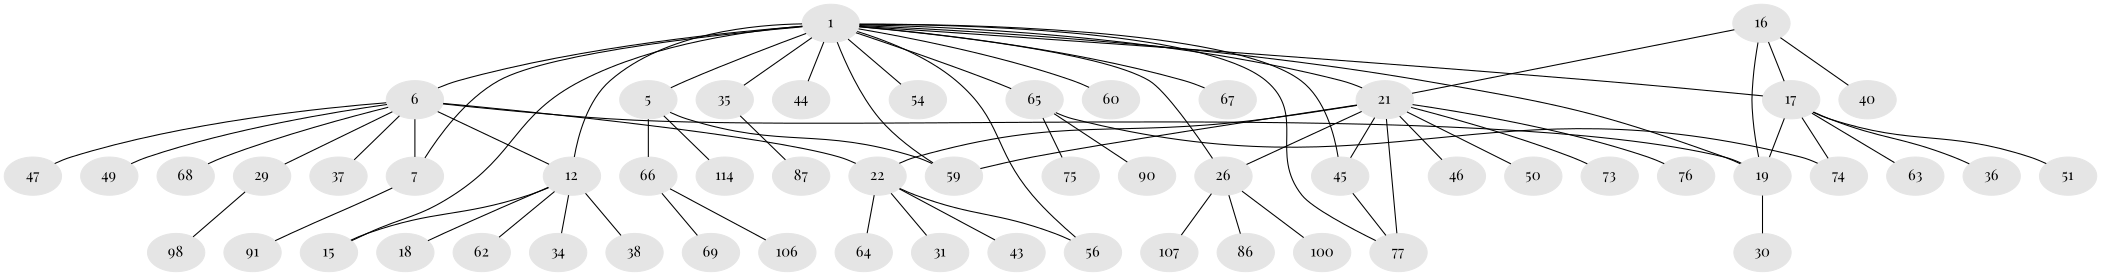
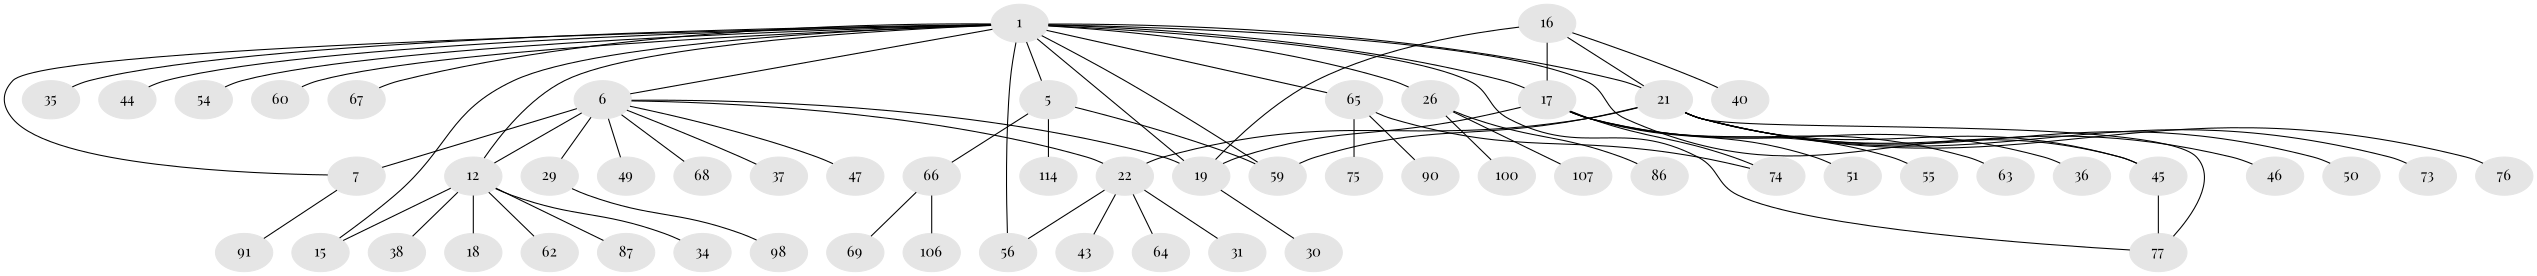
(763, 138) -> (550, 214)
(1304, 138) -> none
none -> (1929, 176)
